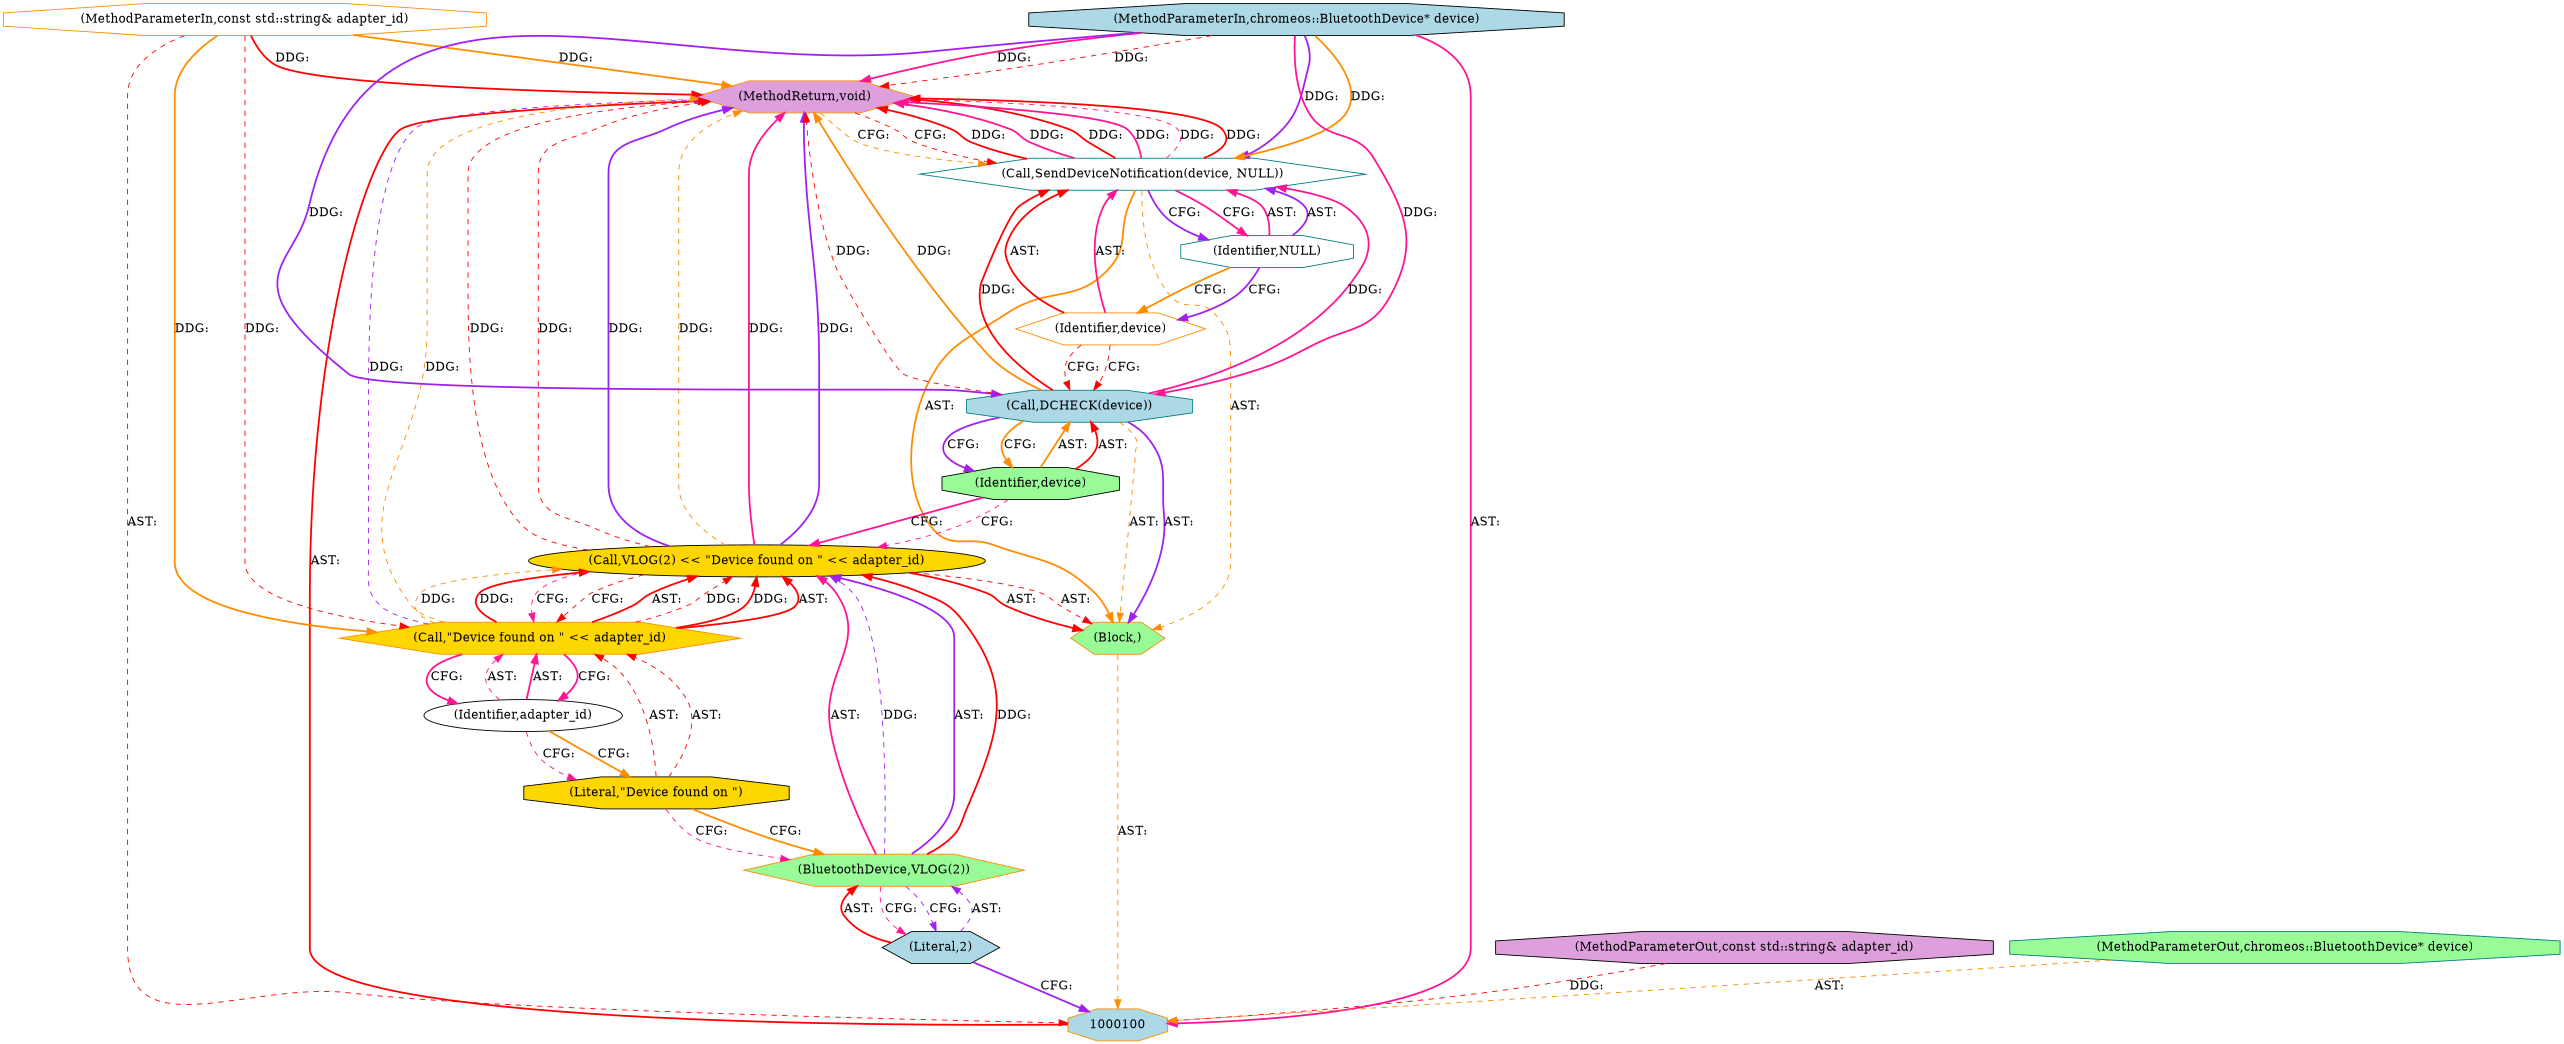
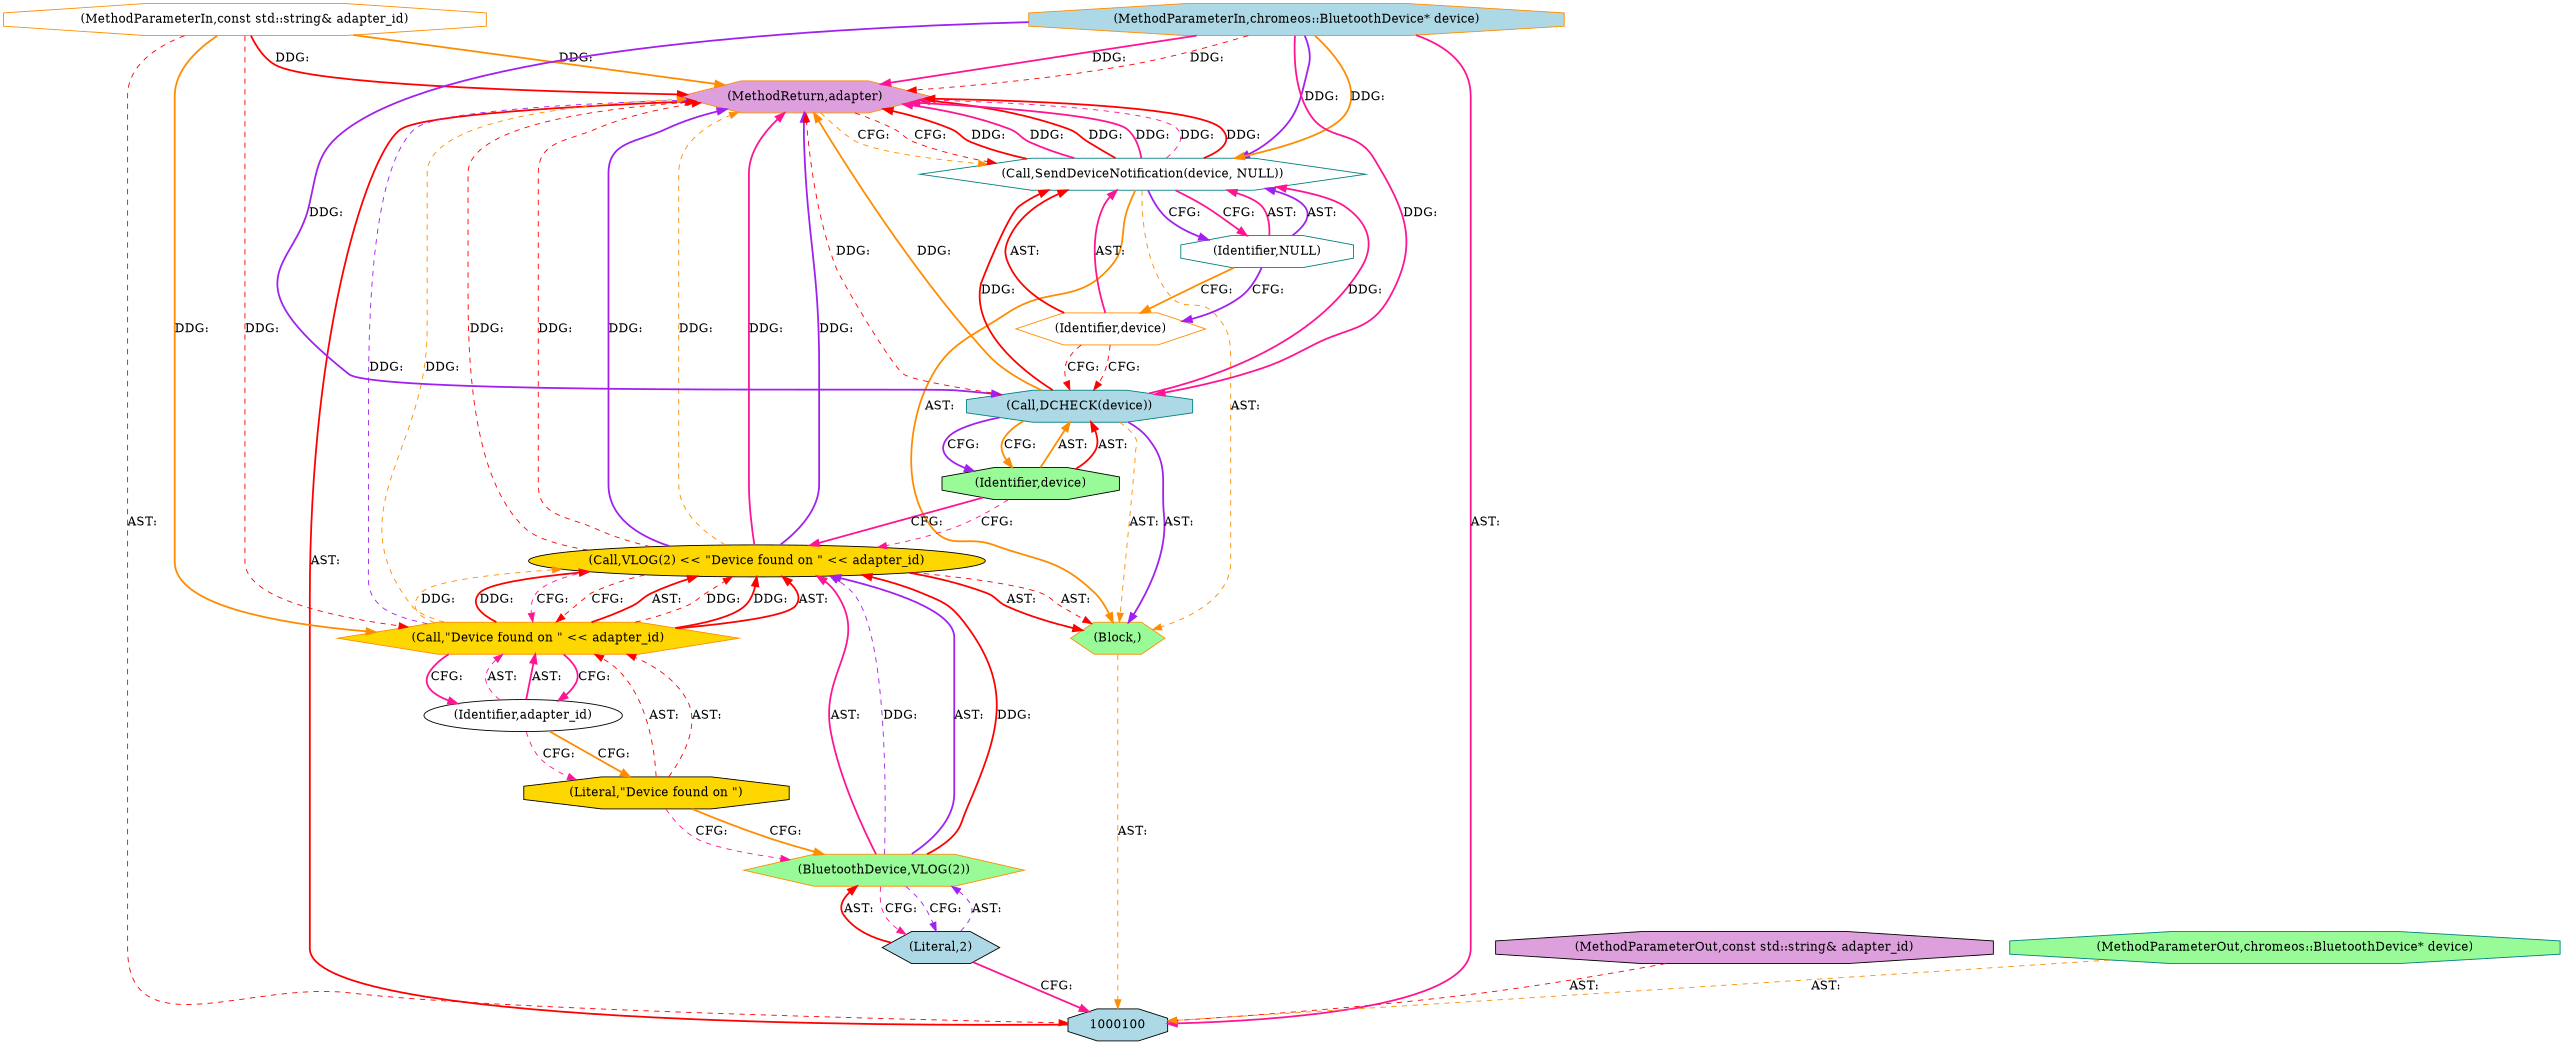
(1296, 20) -> (1296, 20)
(805, 97) -> (805, 97)
(1027, 985) -> (1027, 985)
(1588, 986) -> (1586, 986)
(1118, 1025) -> (1118, 1025)
